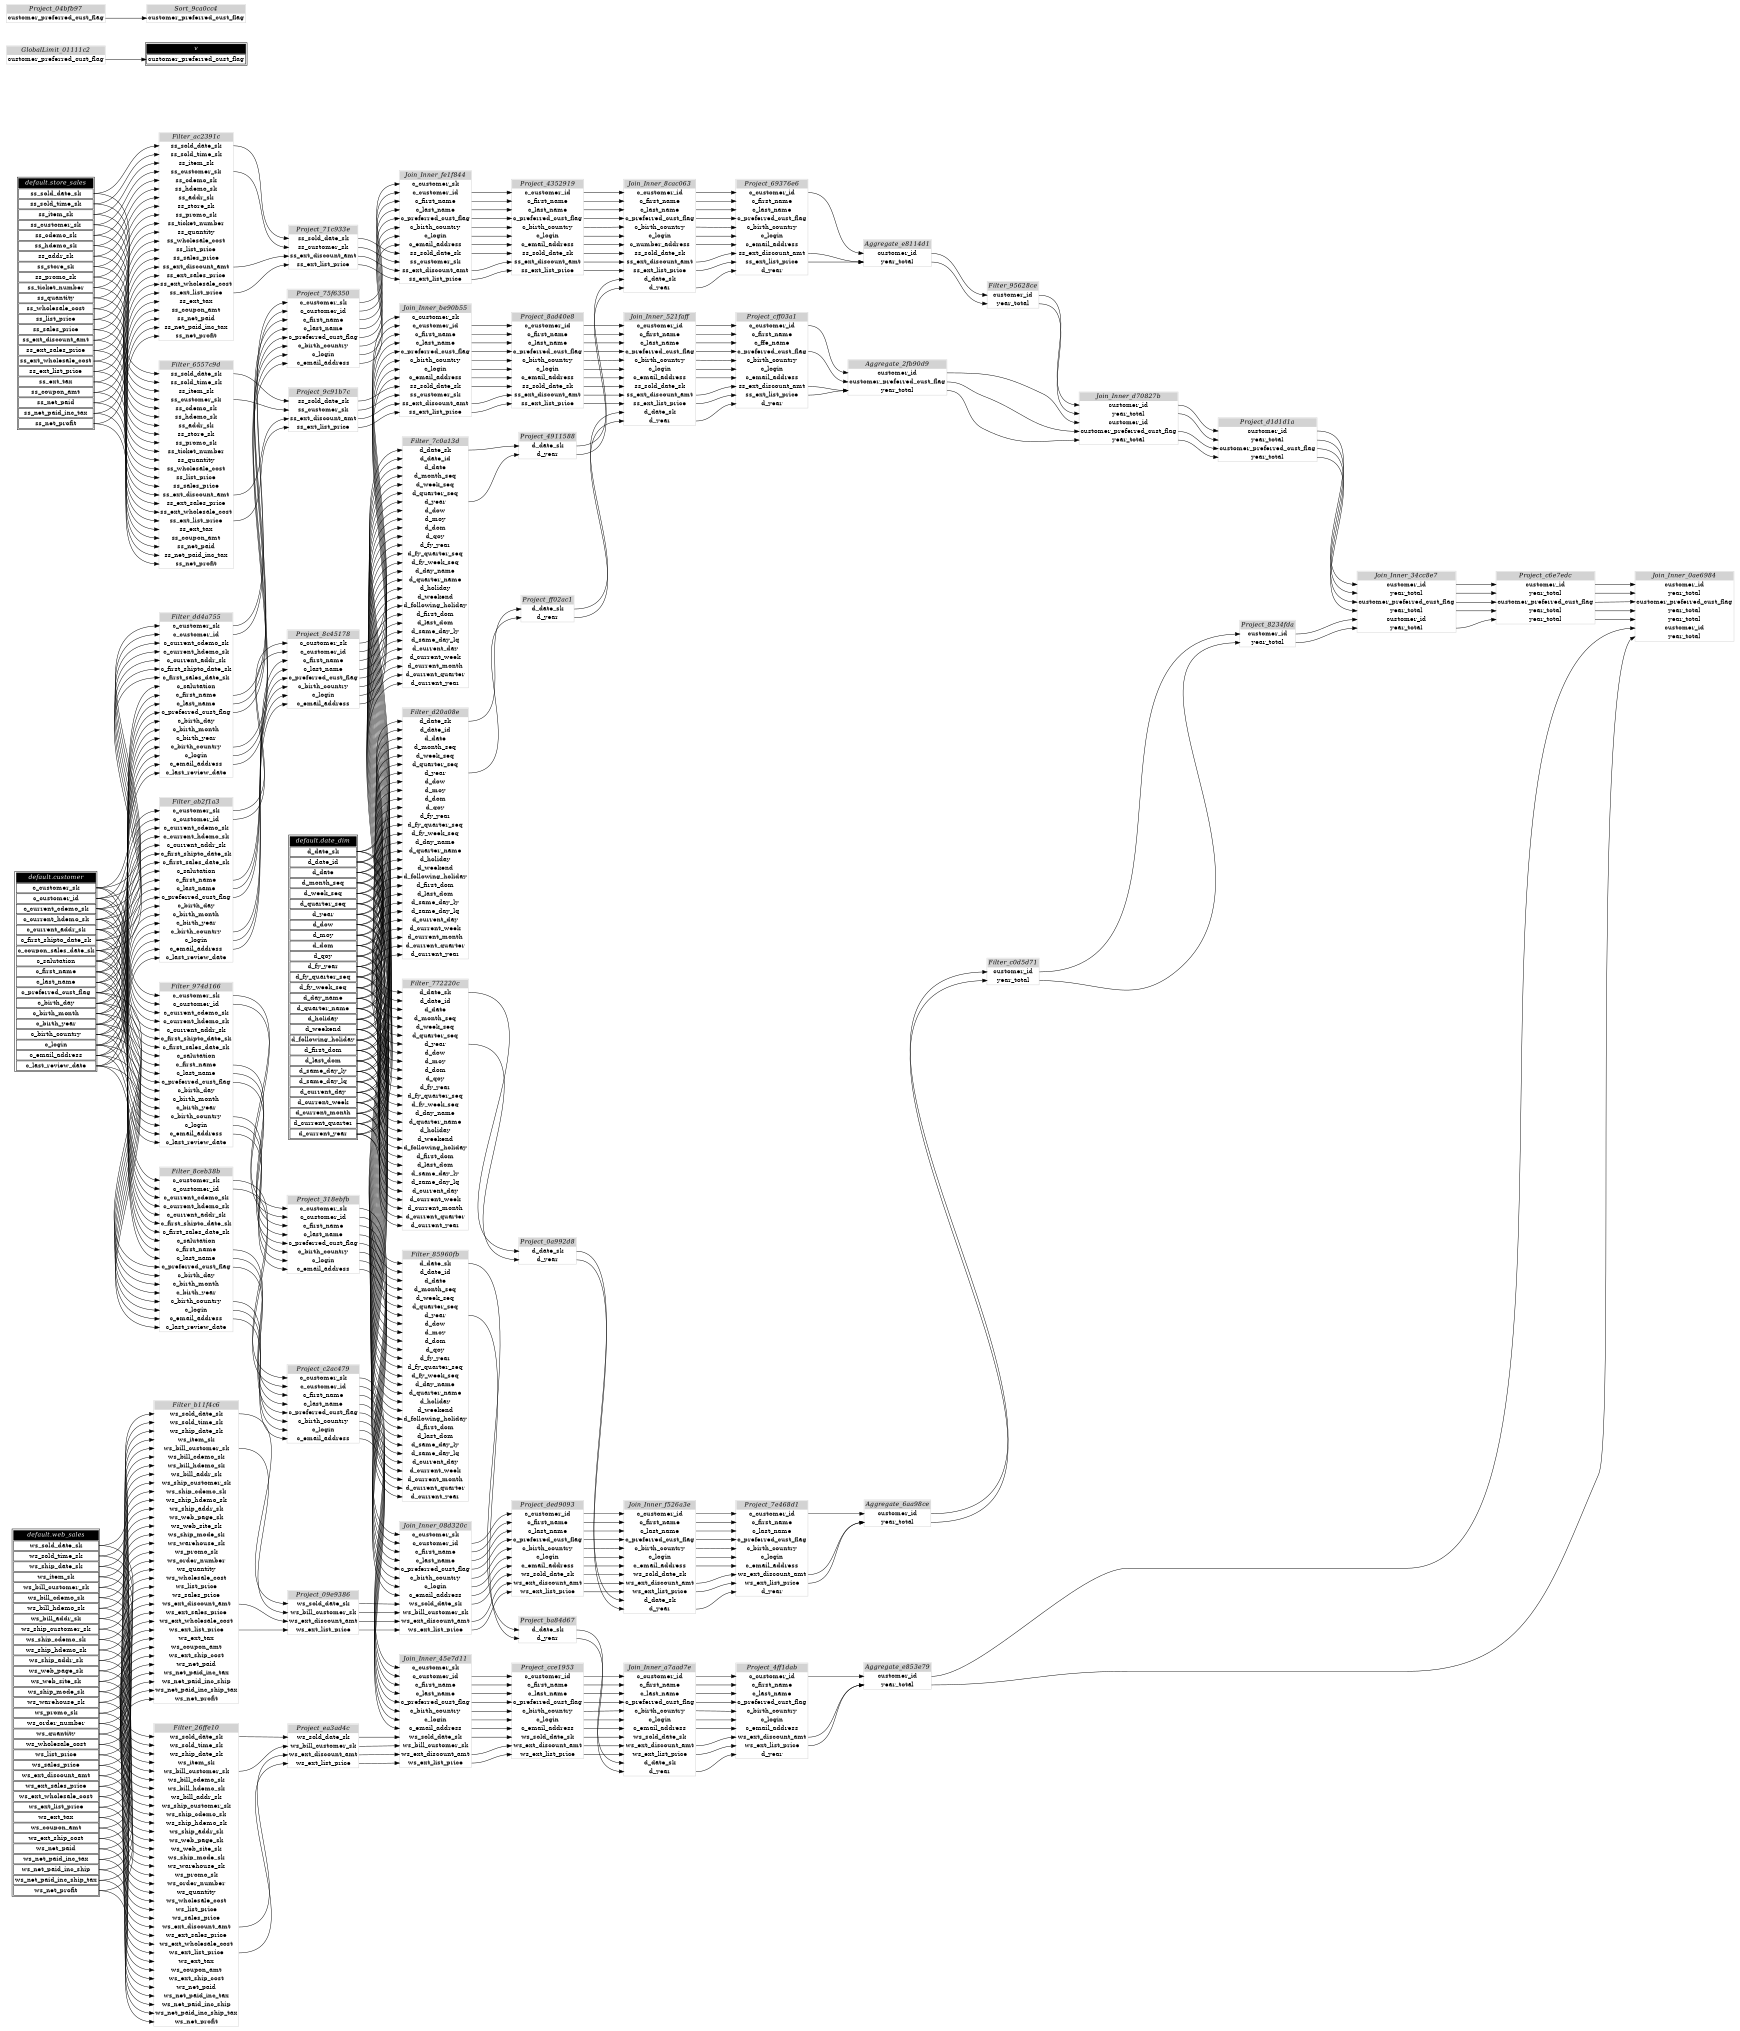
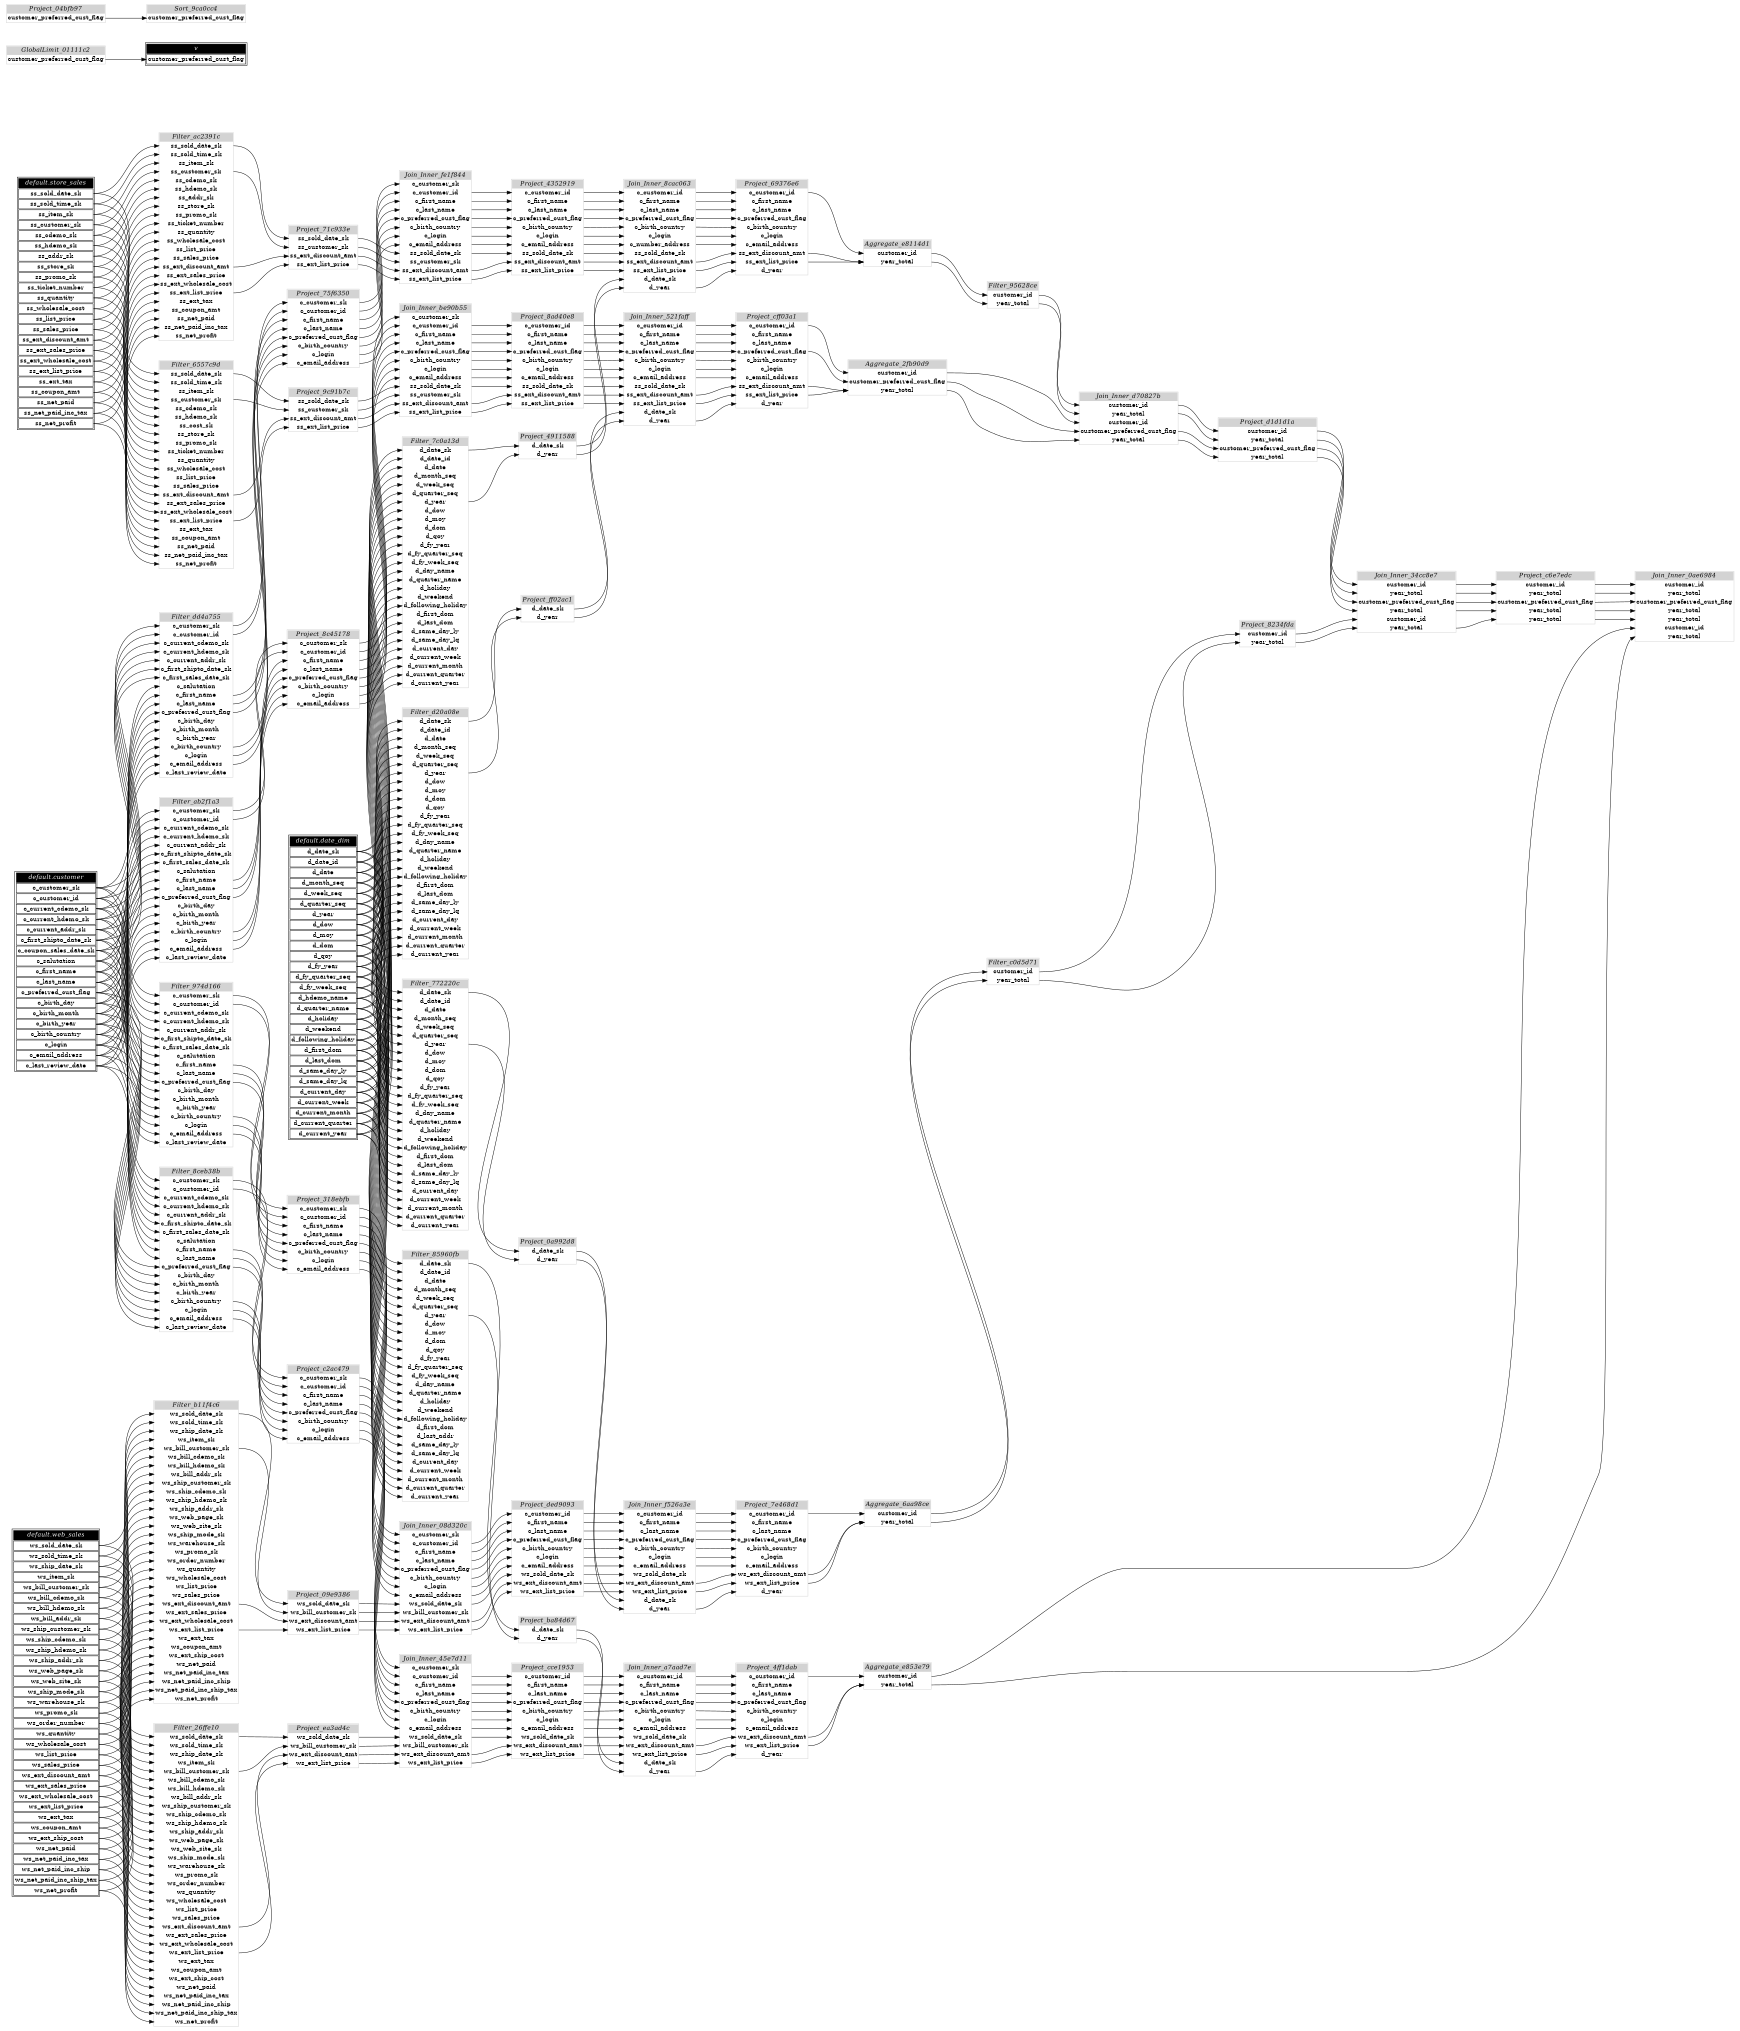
(772, 343) -> (772, 343)
(196, 426) -> (196, 426)
(323, 998) -> (323, 998)
(435, 1436) -> (435, 1436)
